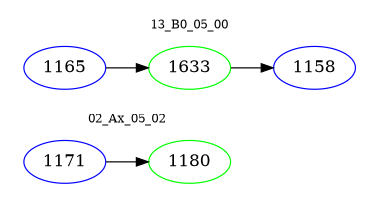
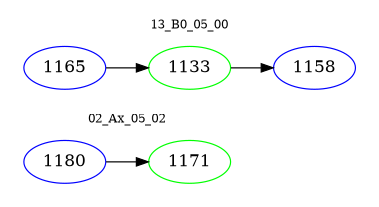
(190, 68) -> (190, 68)
(65, 162) -> (190, 162)
(121, 162) -> (121, 162)
(190, 162) -> (65, 162)
